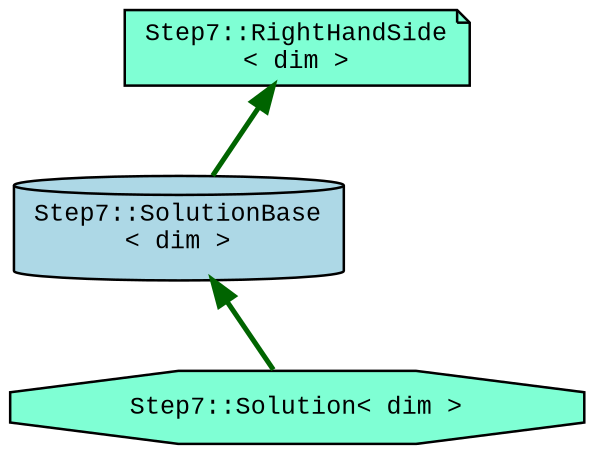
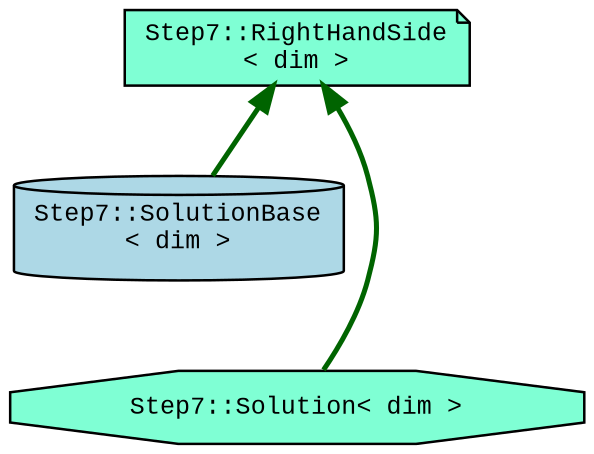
(250, 335) -> (376, 241)
